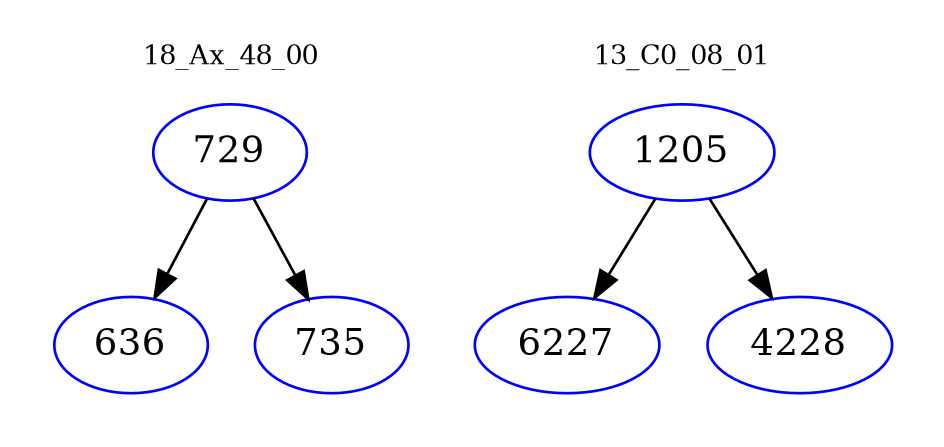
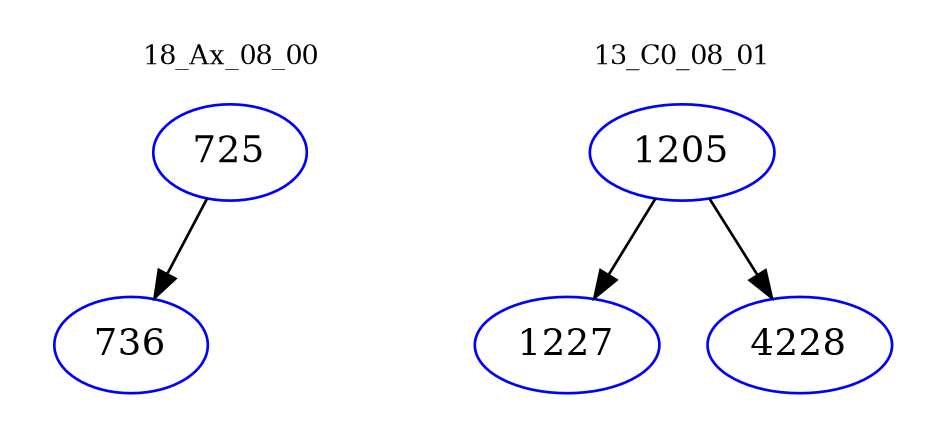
(231, 58) -> (231, 58)
(230, 152) -> (230, 152)
(131, 345) -> (131, 345)
(332, 345) -> none
(567, 345) -> (567, 345)
